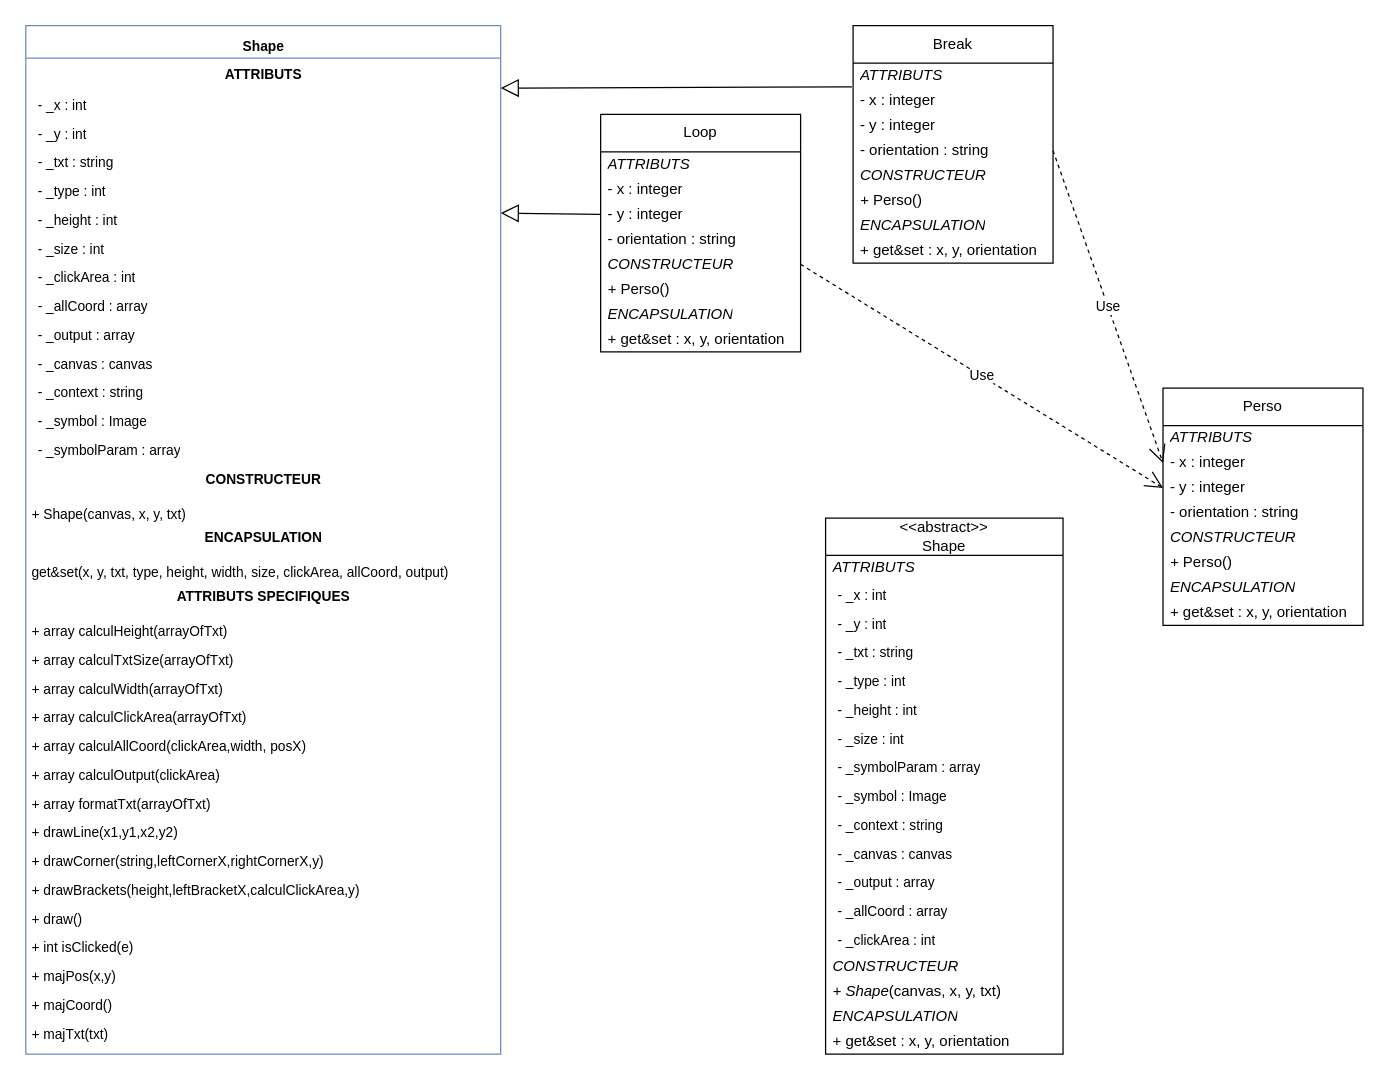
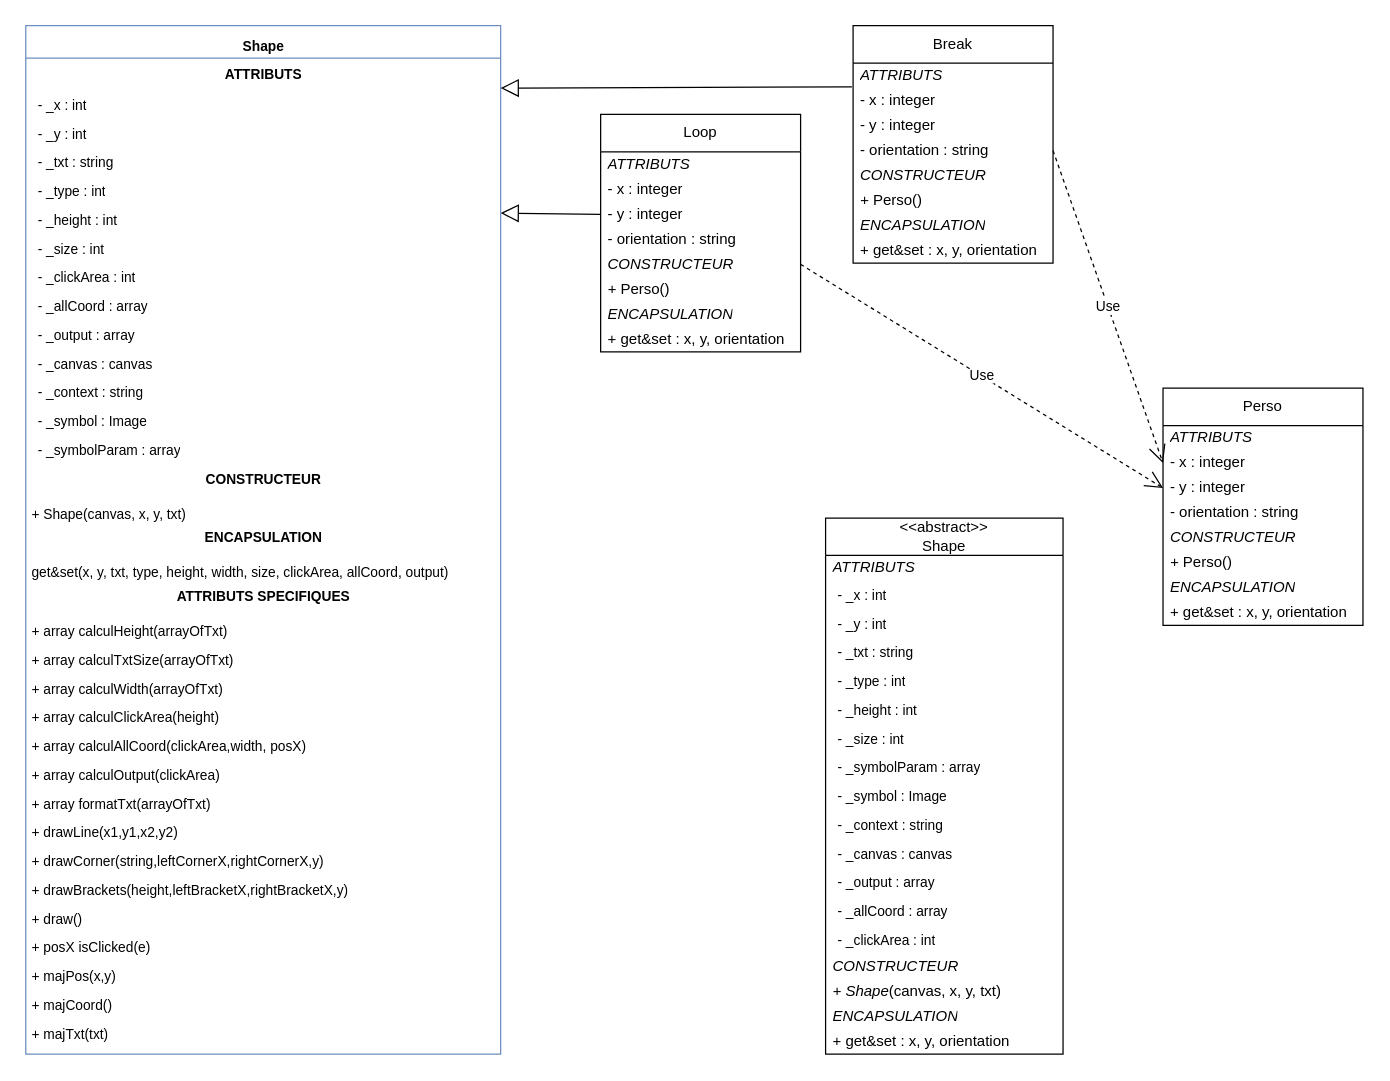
(156, 719) -> (139, 719)
(218, 891) -> (216, 891)
(90, 949) -> (96, 949)
